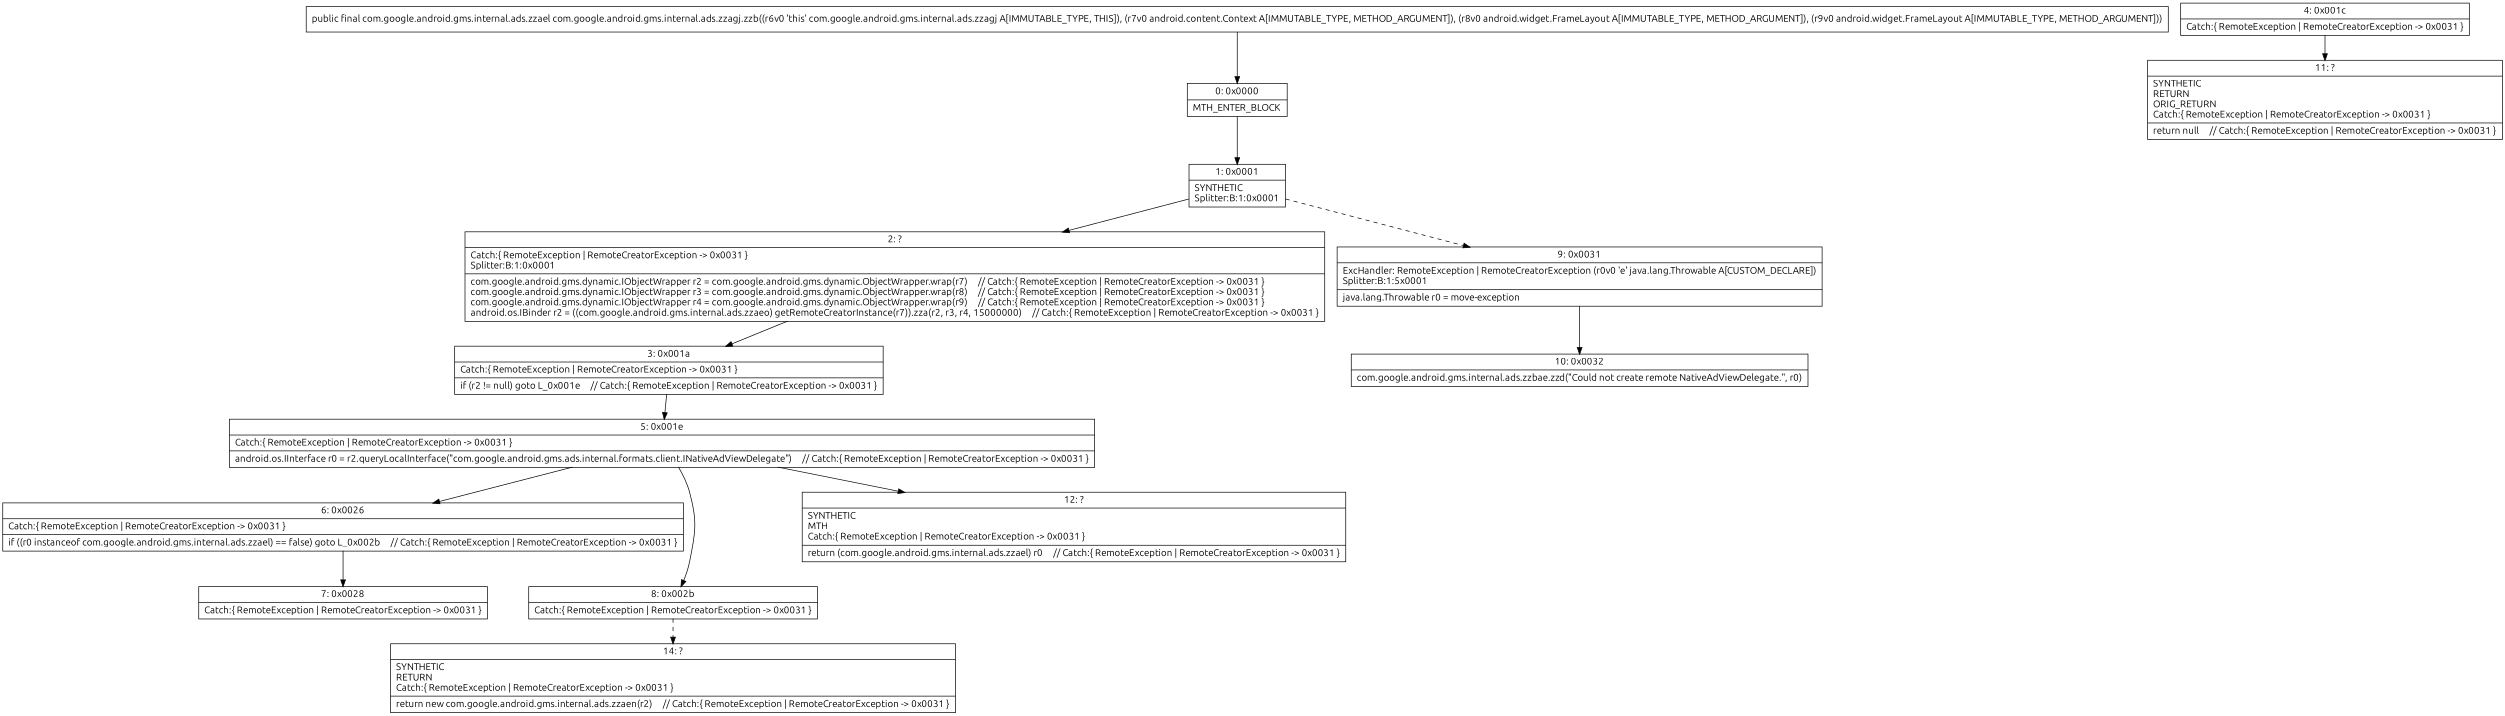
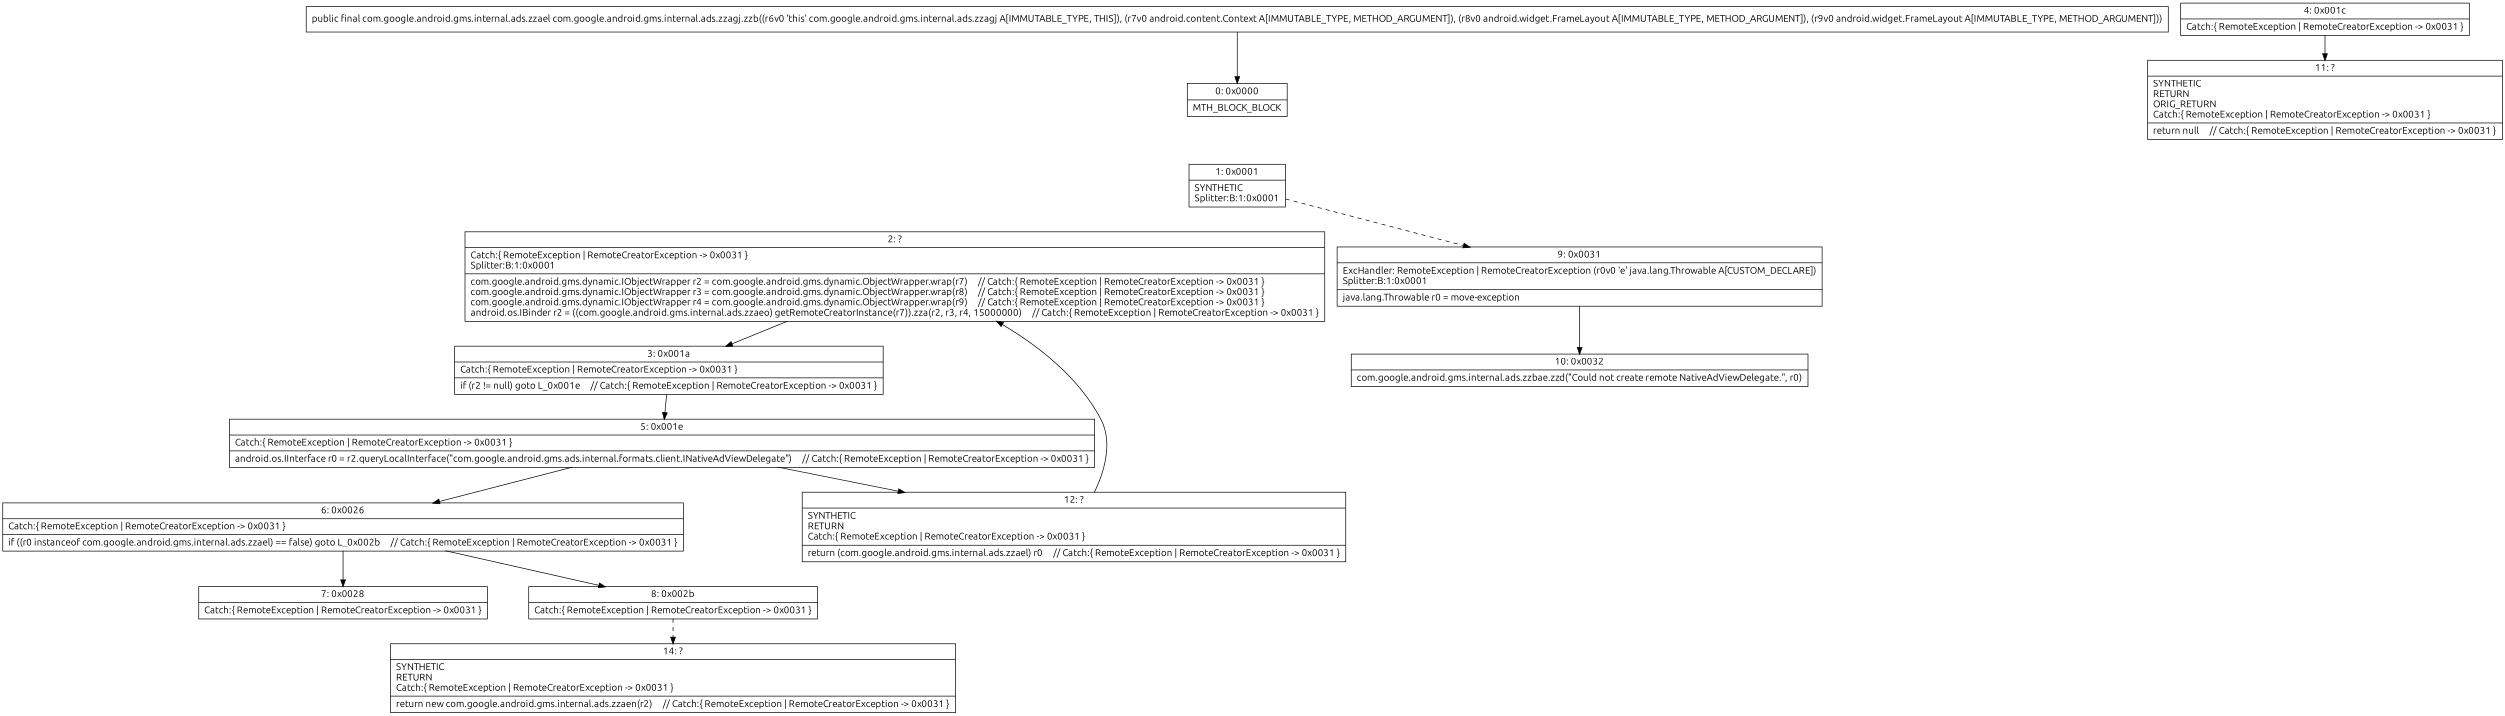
(1237, 108) -> (1237, 108)
(1237, 137) -> none
(1129, 215) -> (1084, 393)
(1385, 281) -> (1385, 281)
(695, 523) -> (522, 568)
(818, 526) -> (826, 526)
